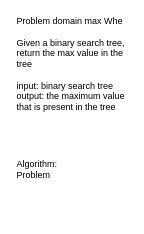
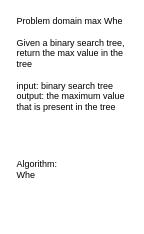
(39, 169) -> (39, 169)
